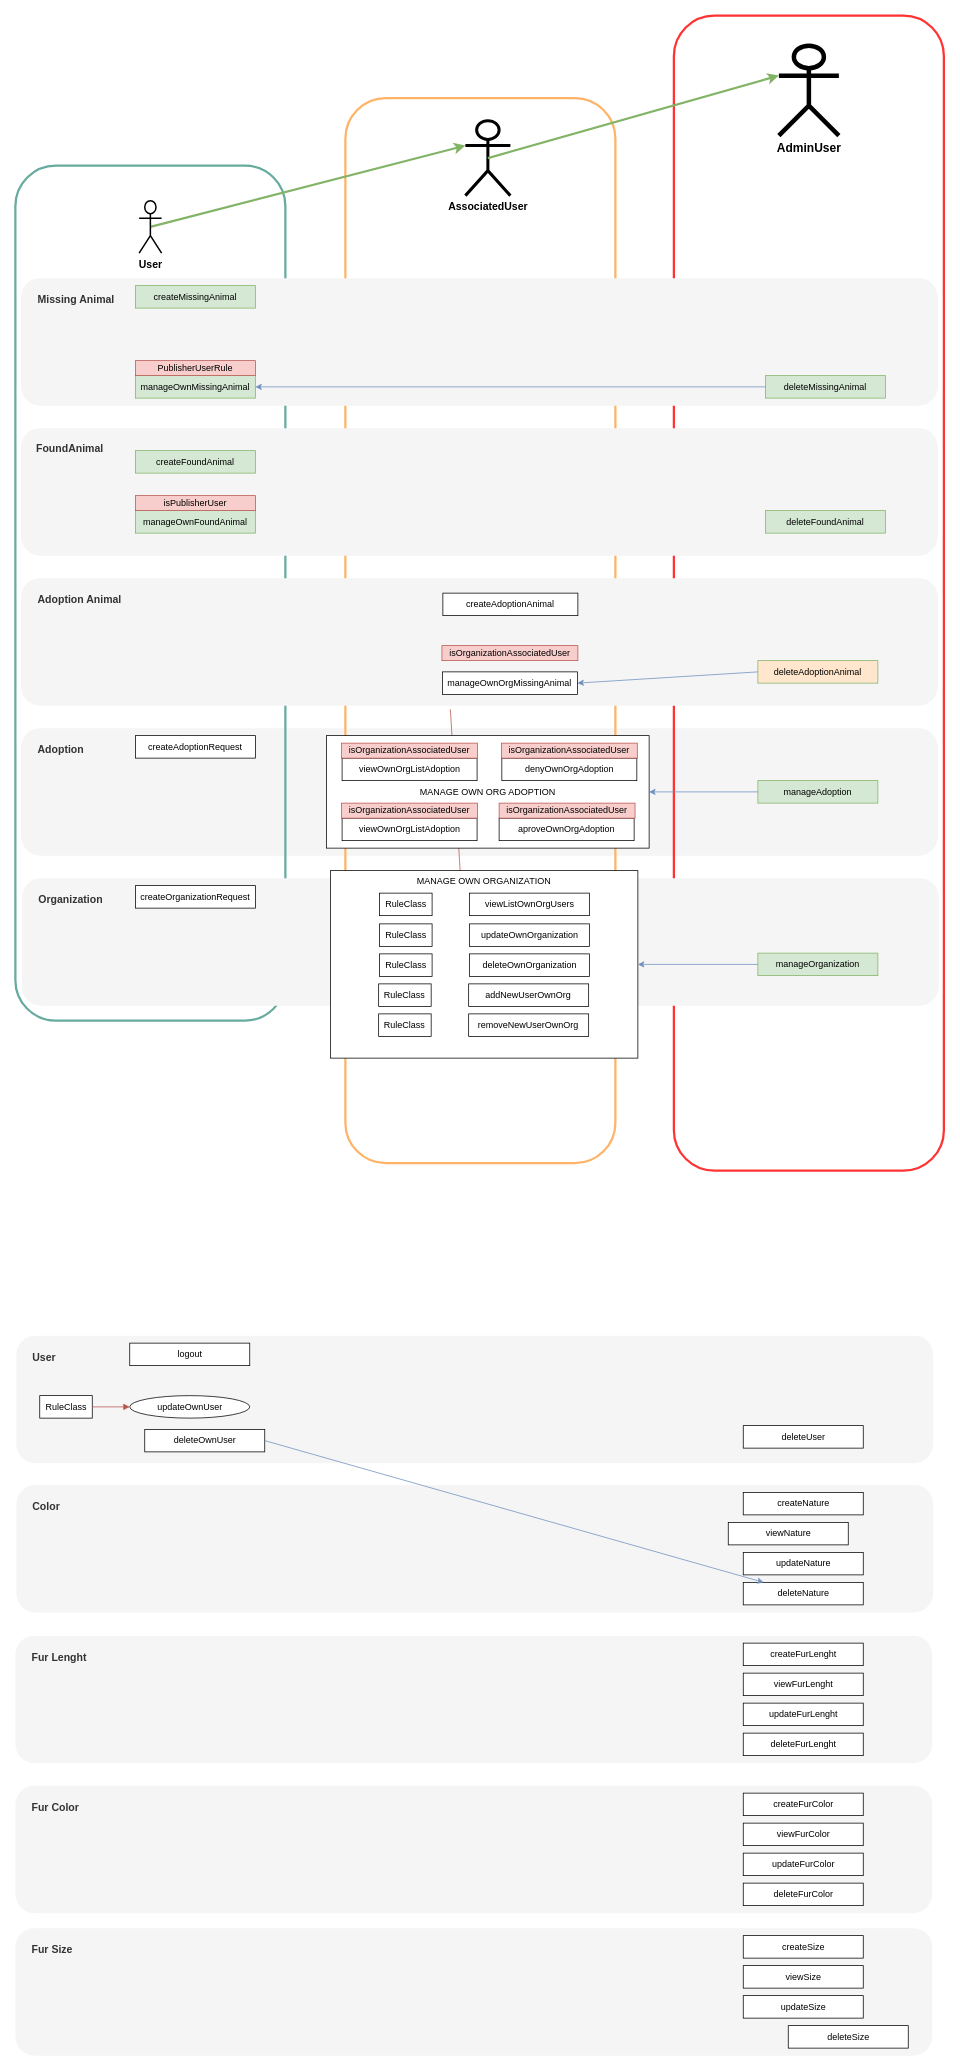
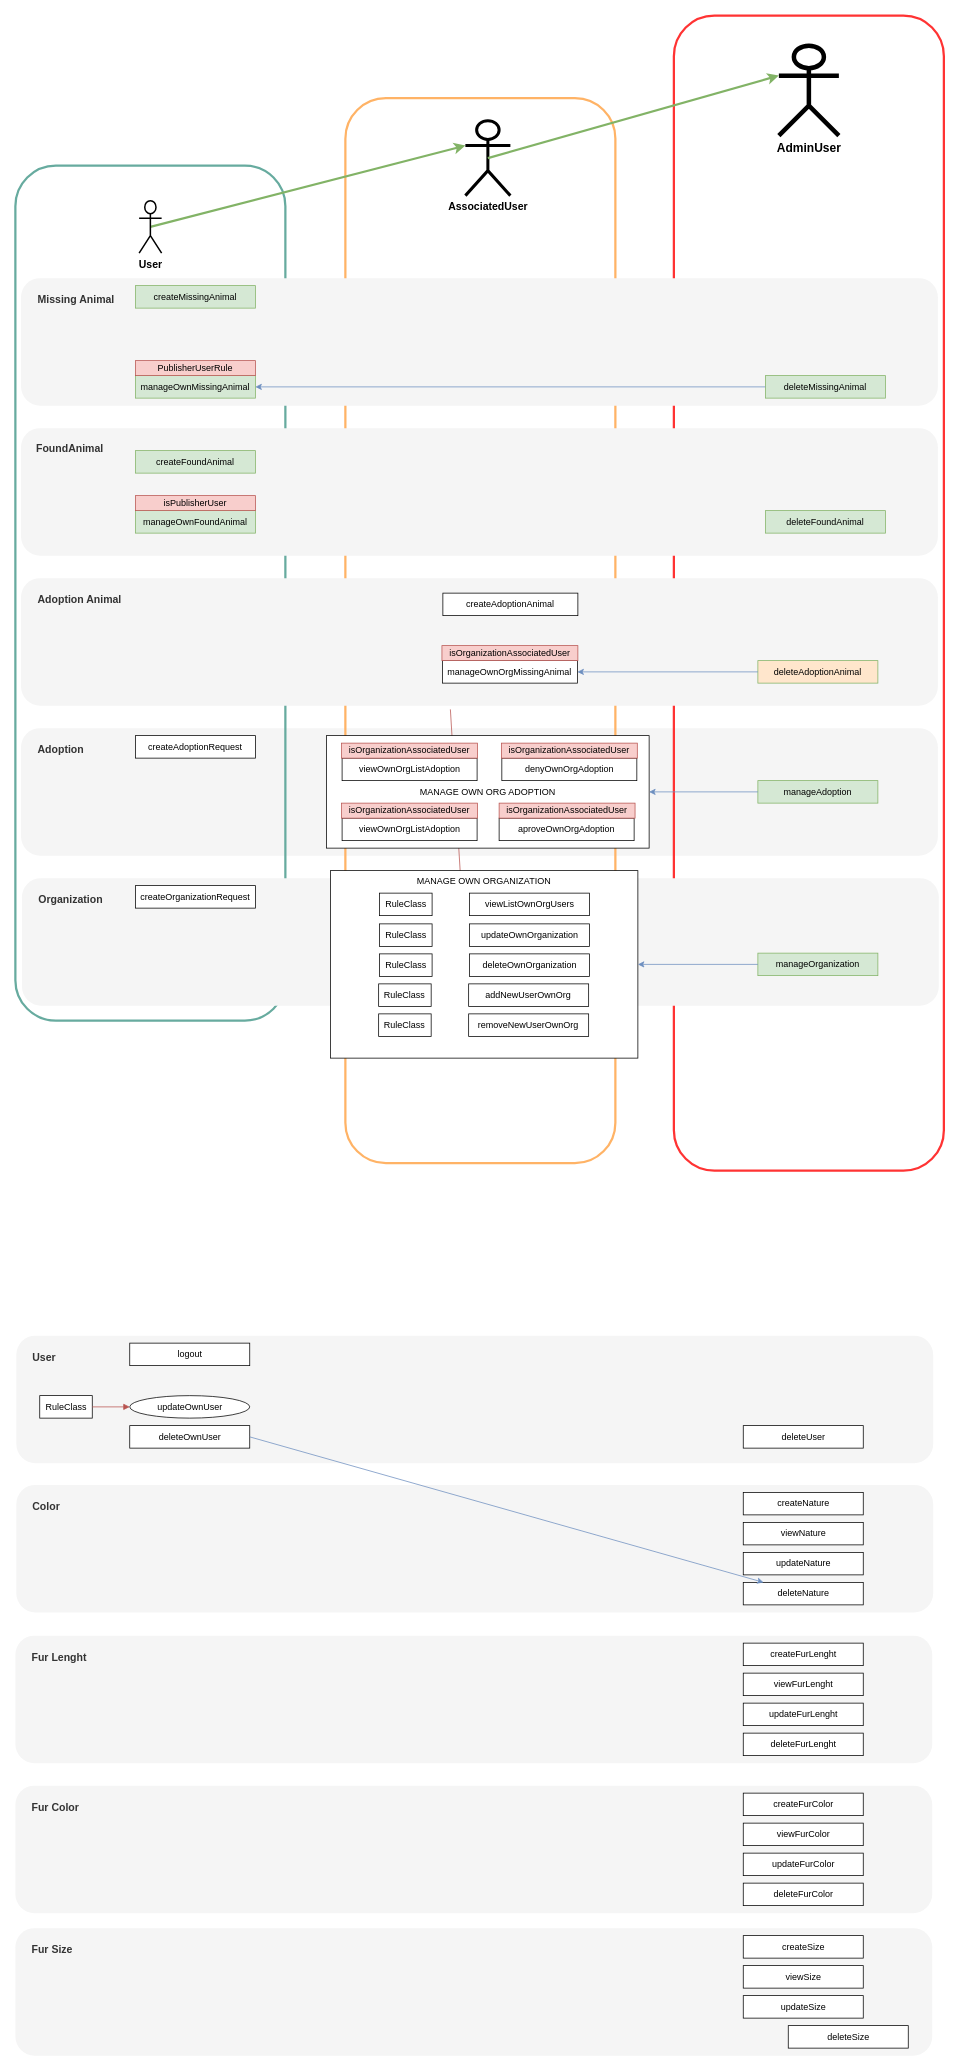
(510, 683) -> (510, 672)
(205, 1440) -> (190, 1437)
(788, 1533) -> (803, 1533)
